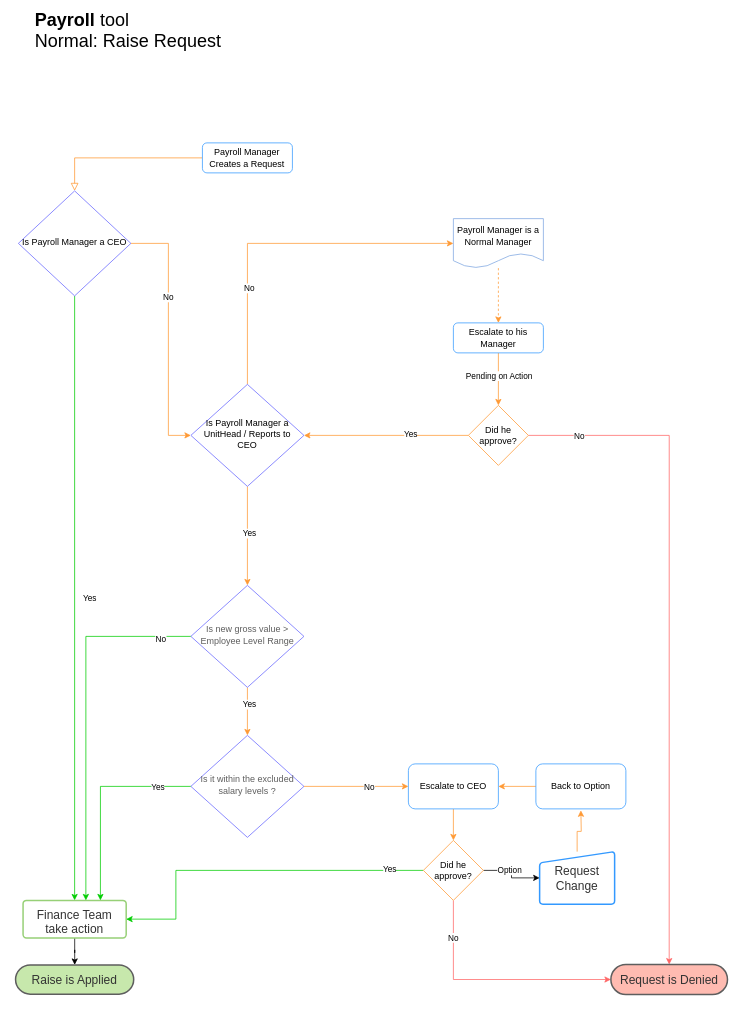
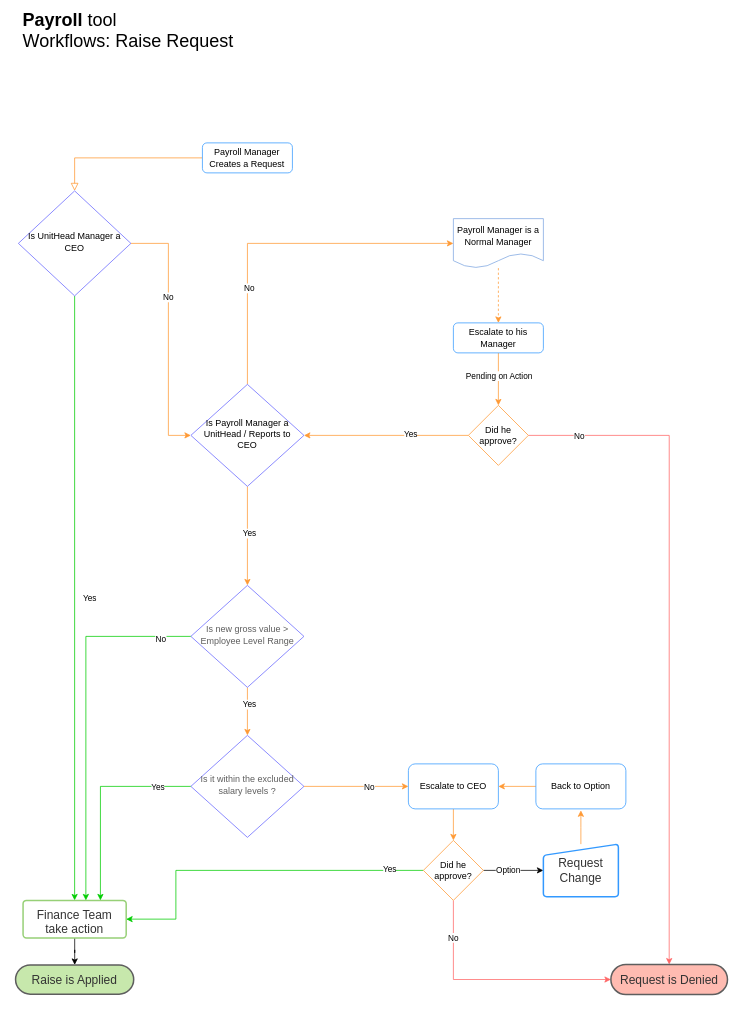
(128, 30) -> (128, 30)
(75, 242) -> (75, 242)
(577, 878) -> (581, 870)
